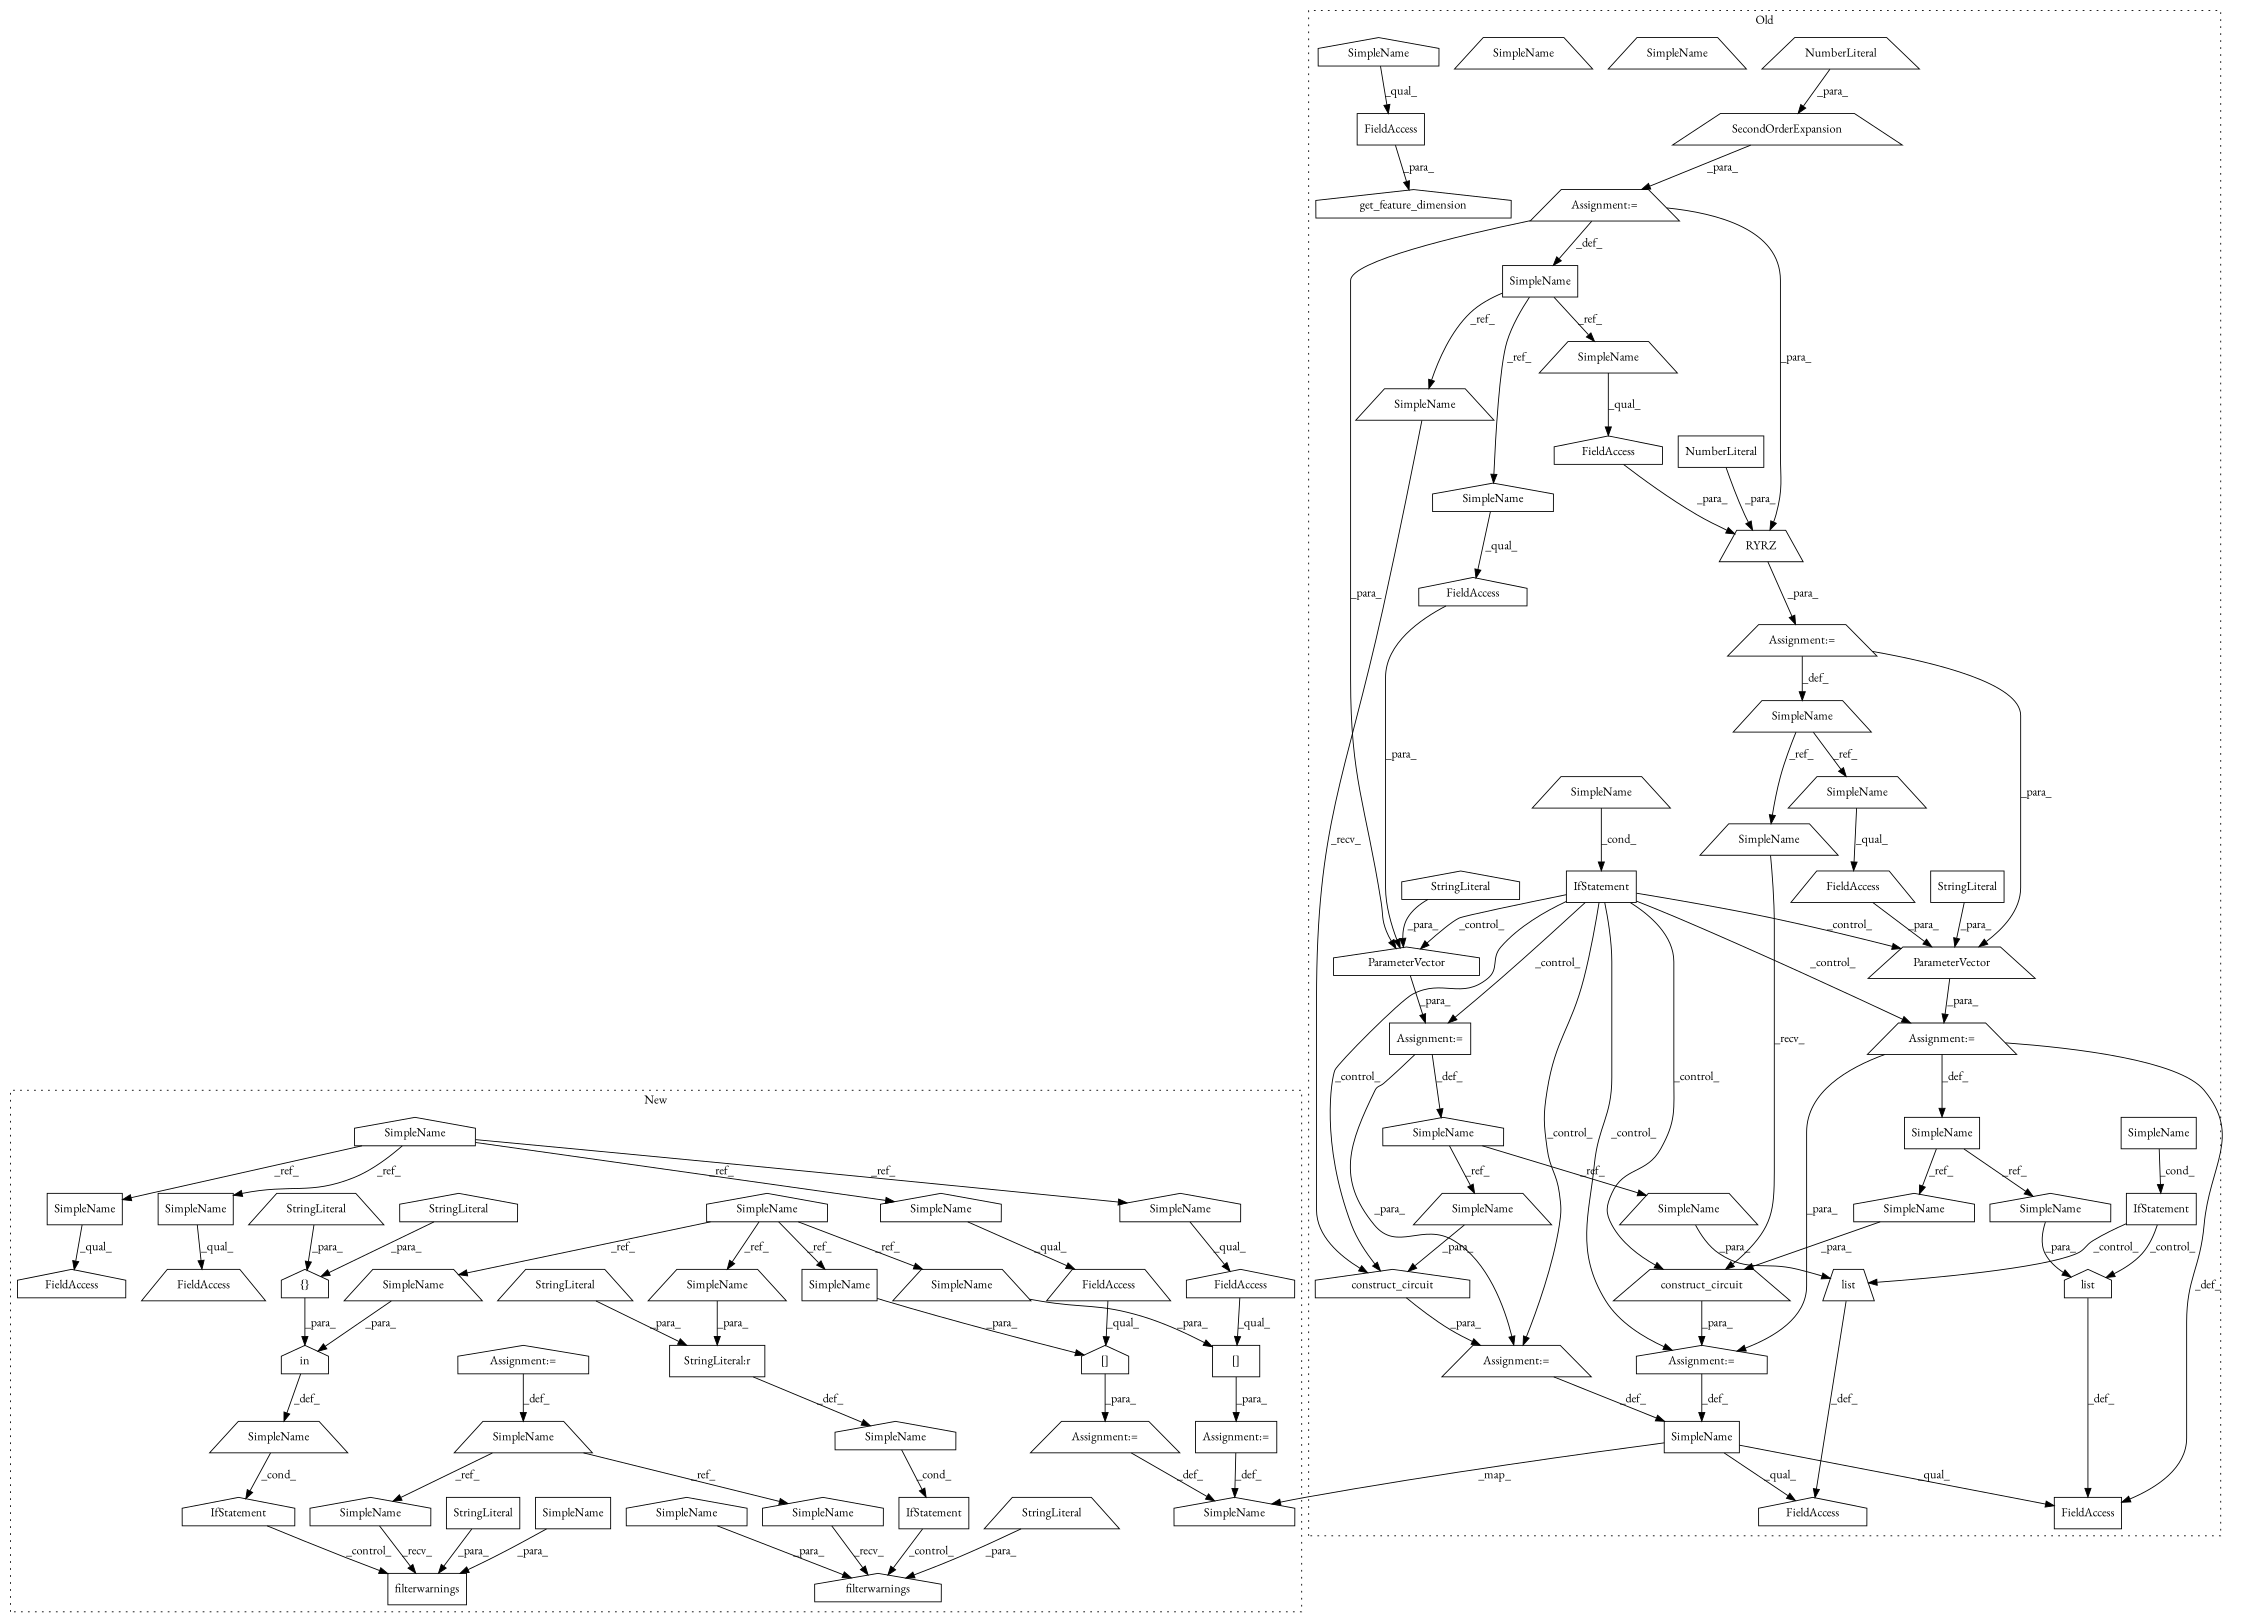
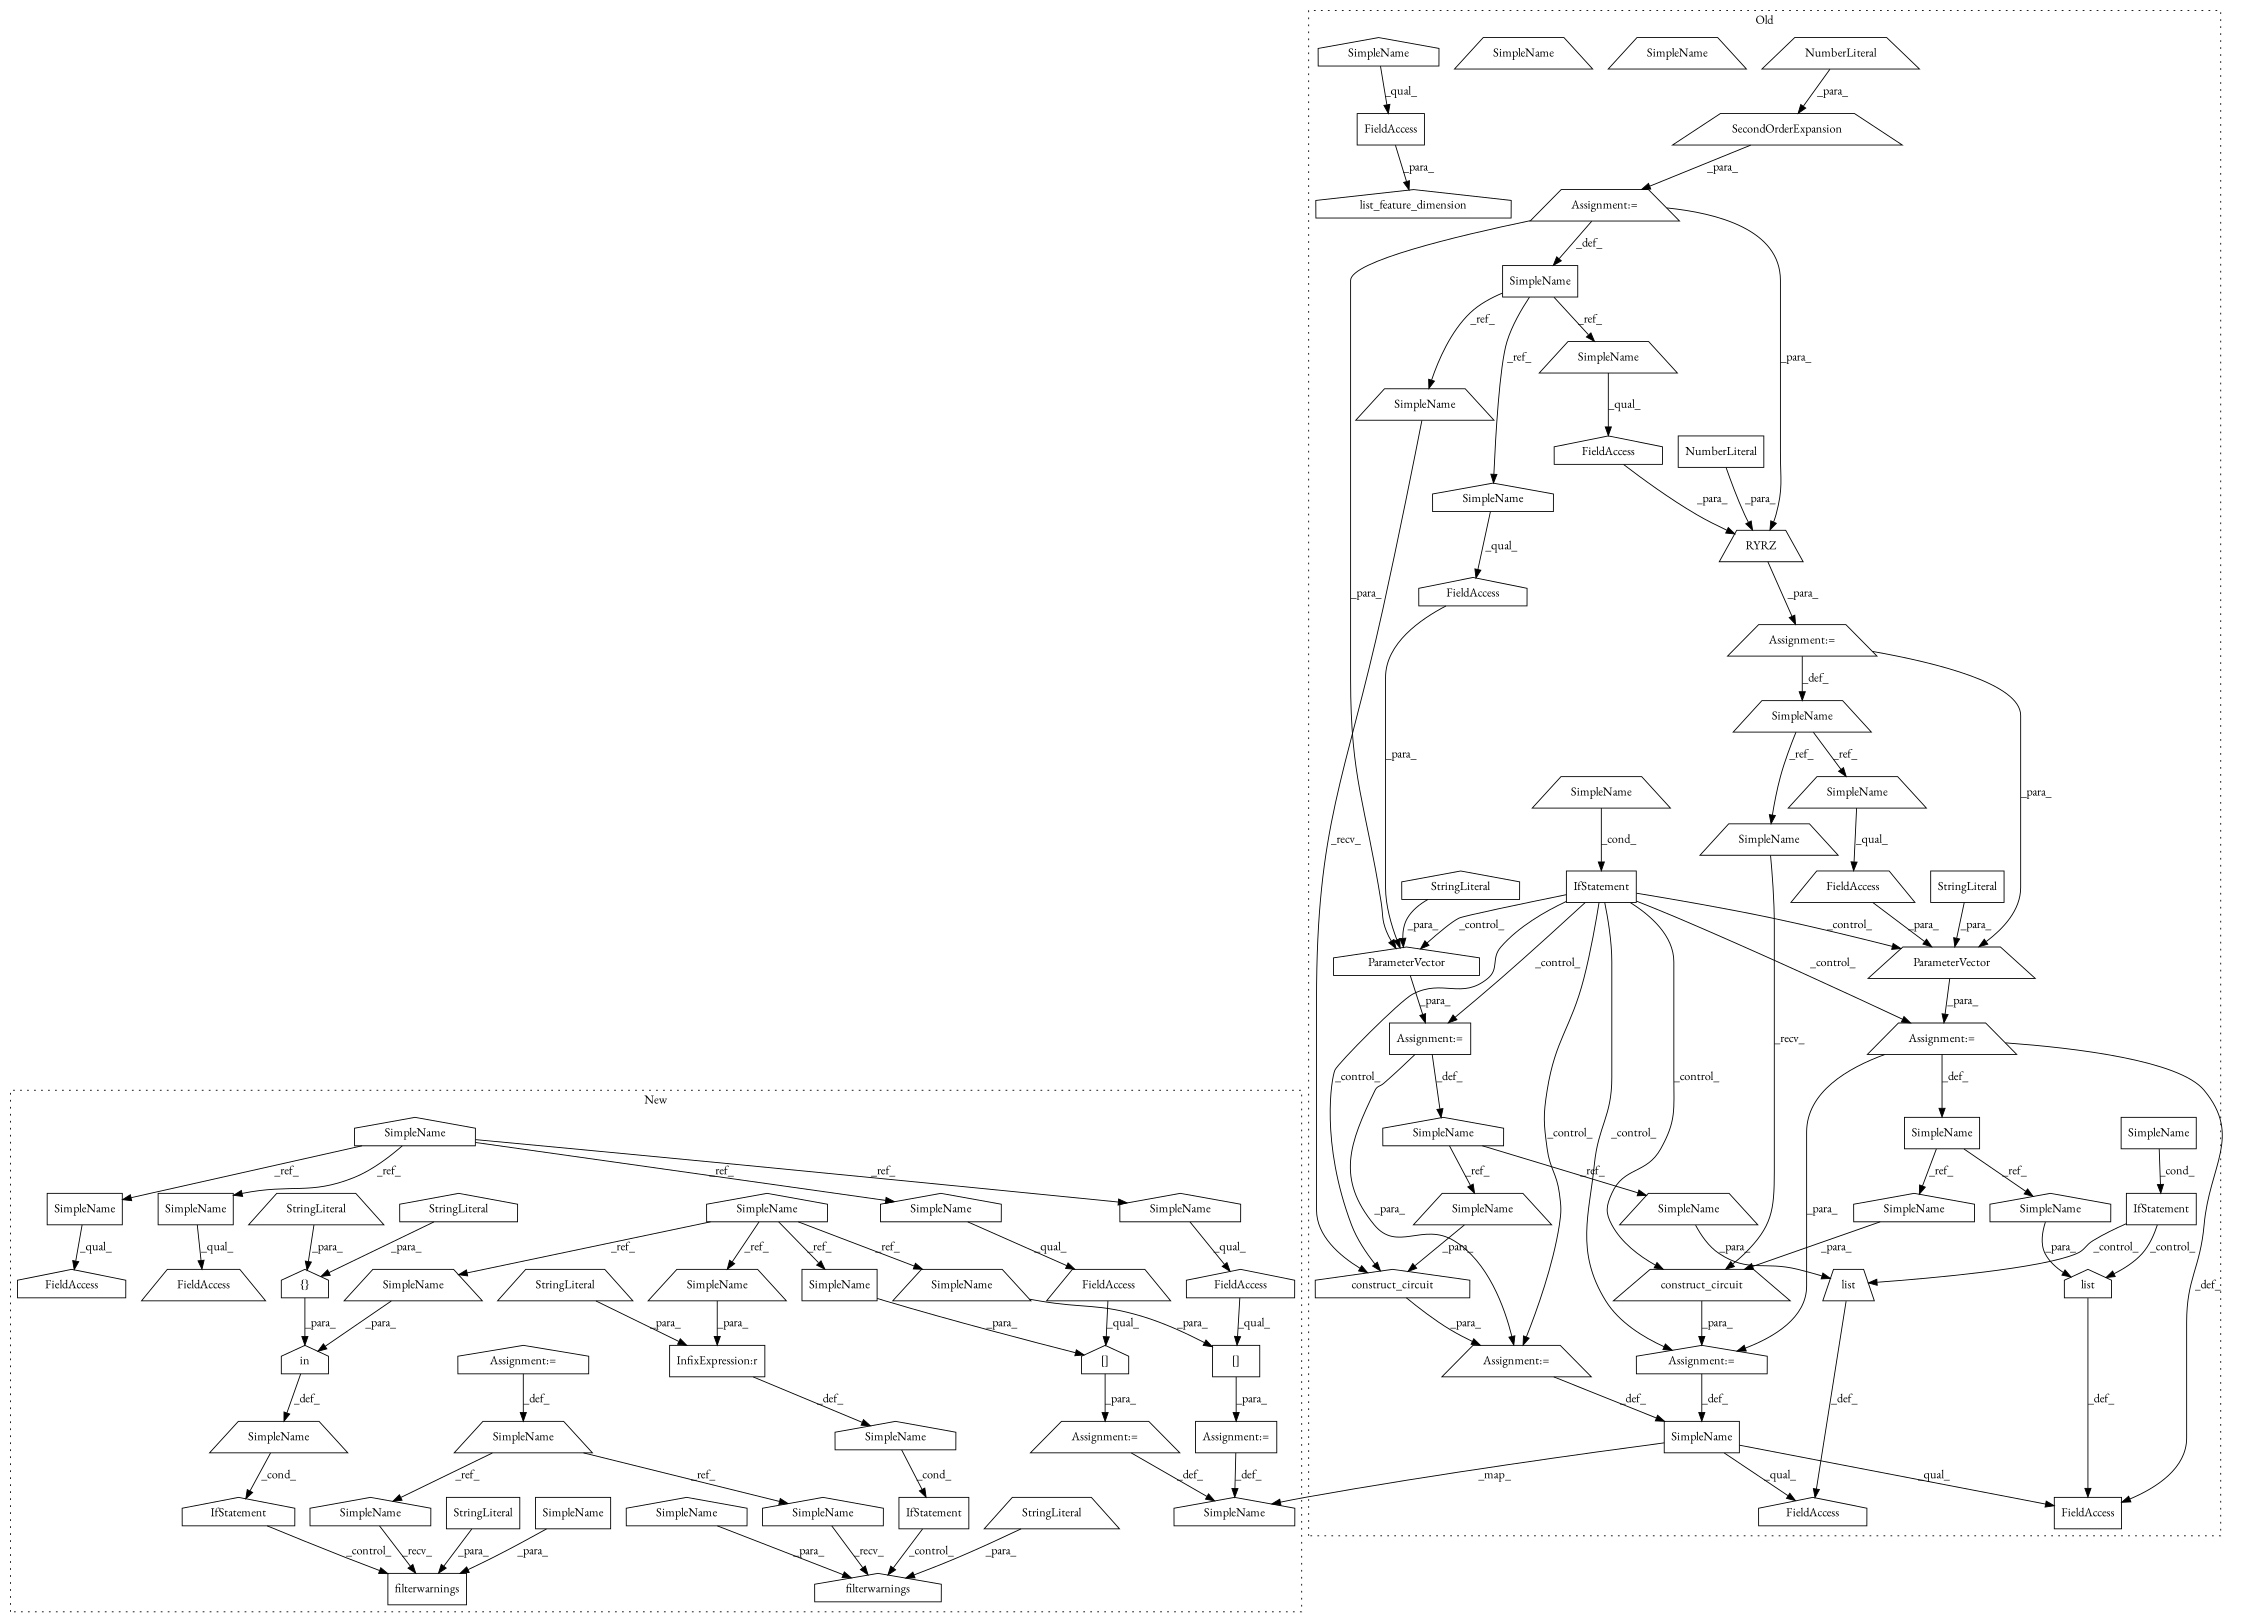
(1414, 205) -> (1414, 205)
(717, 1361) -> (717, 1361)
